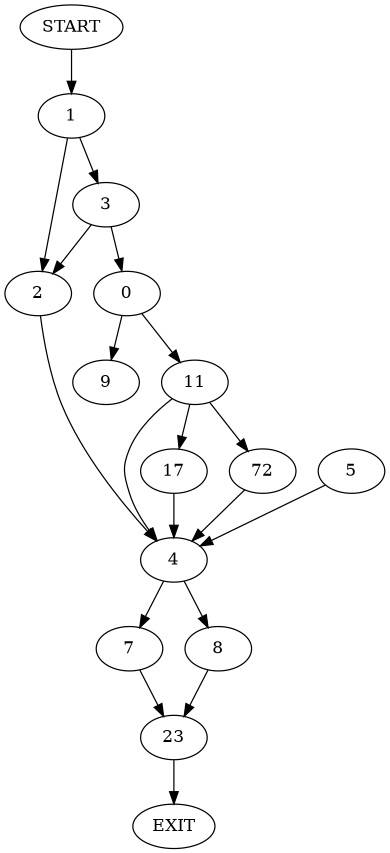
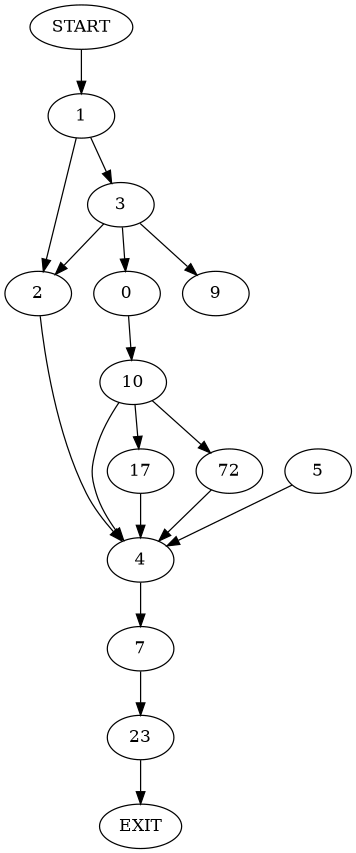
(118, 332) -> (164, 245)
(195, 382) -> (133, 382)
(218, 649) -> none
